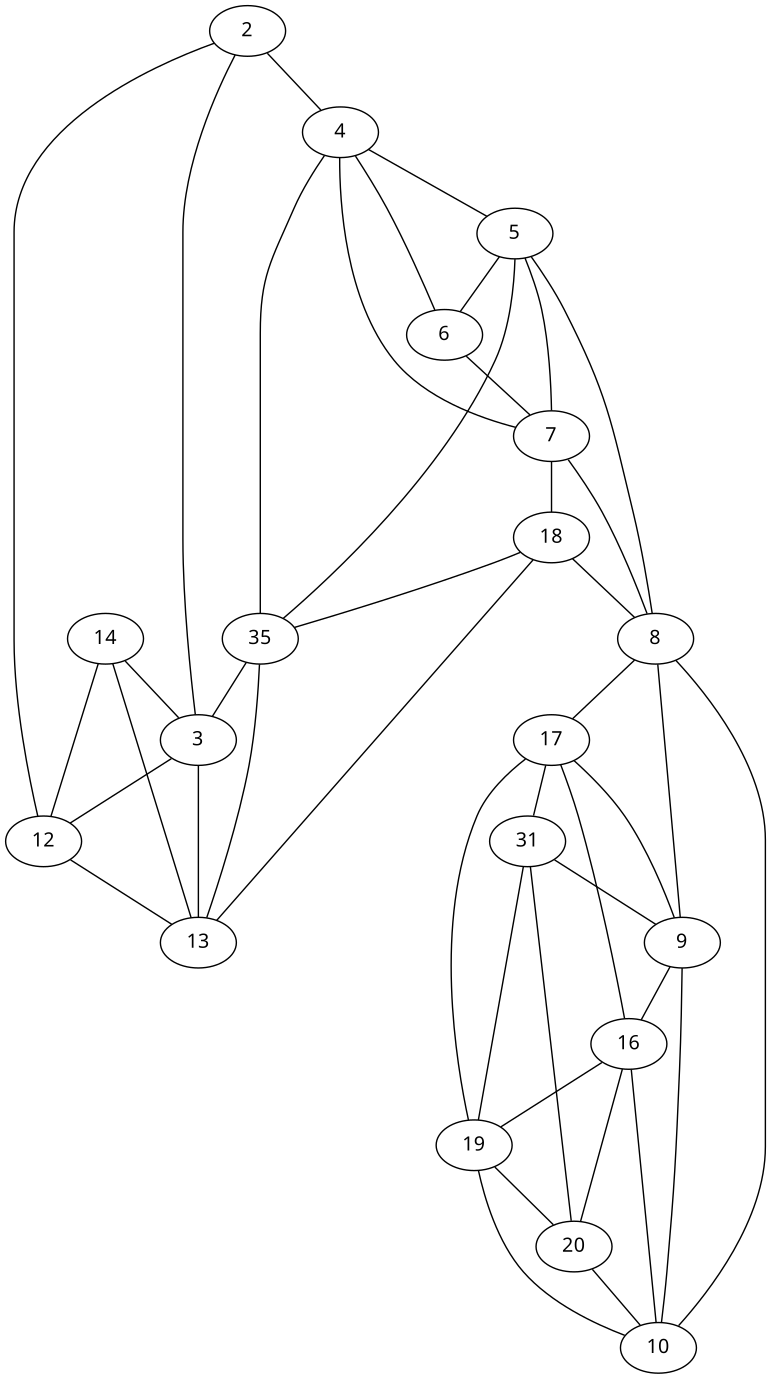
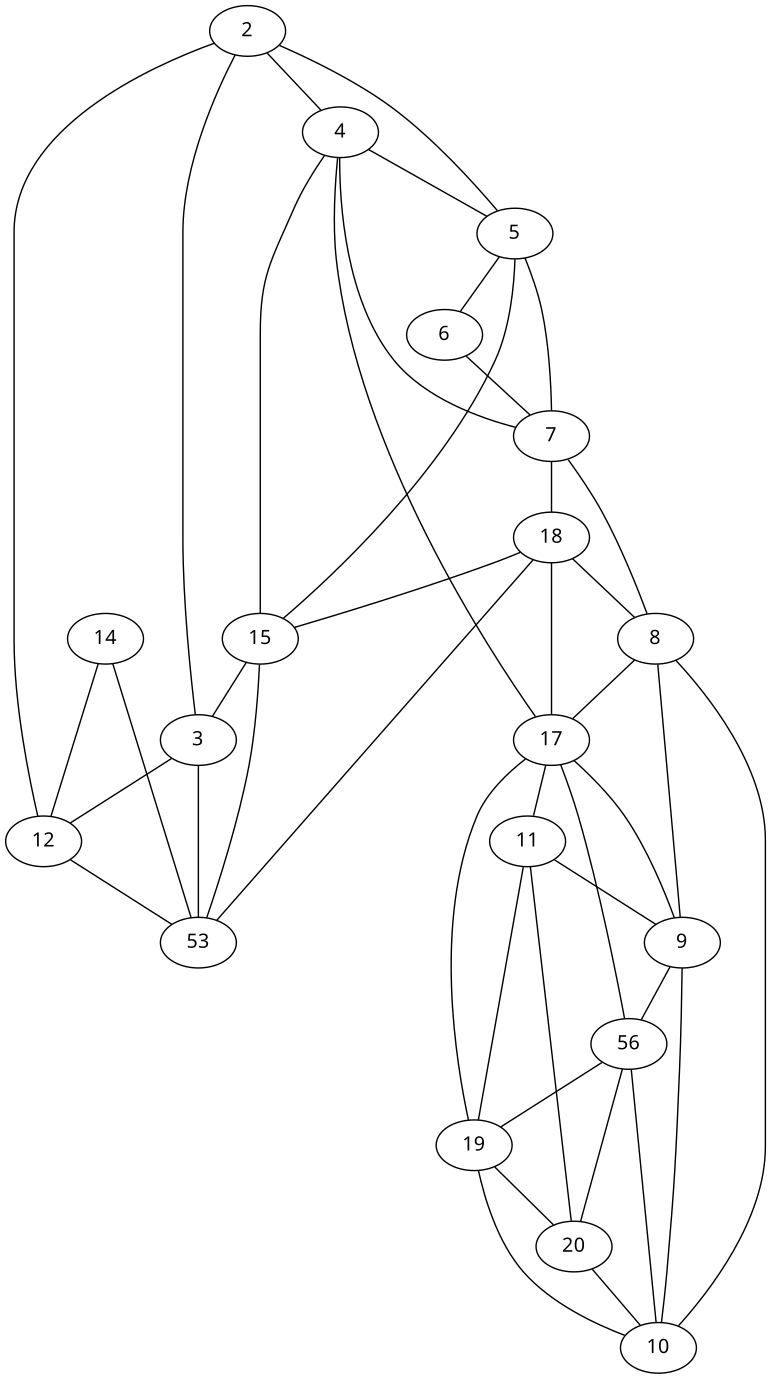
(399, 231) -> (389, 452)
(612, 428) -> (399, 113)
(260, 639) -> (260, 639)
none -> (552, 639)
(152, 689) -> none
(528, 841) -> (528, 841)
(198, 943) -> (198, 943)
(629, 1044) -> (629, 1044)
